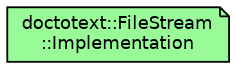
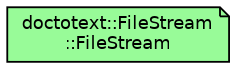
(118, 35) -> (118, 35)
